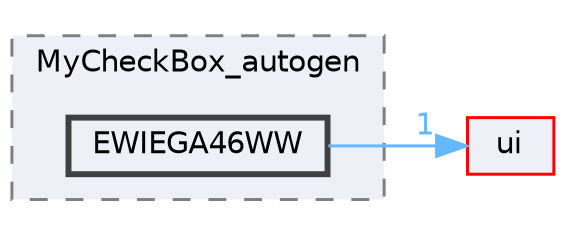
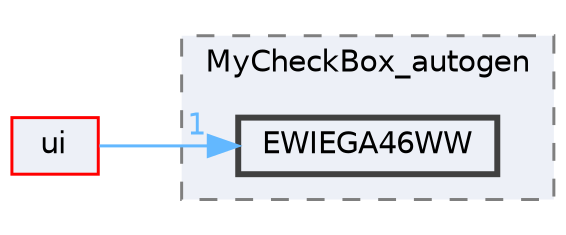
(366, 146) -> (153, 146)
